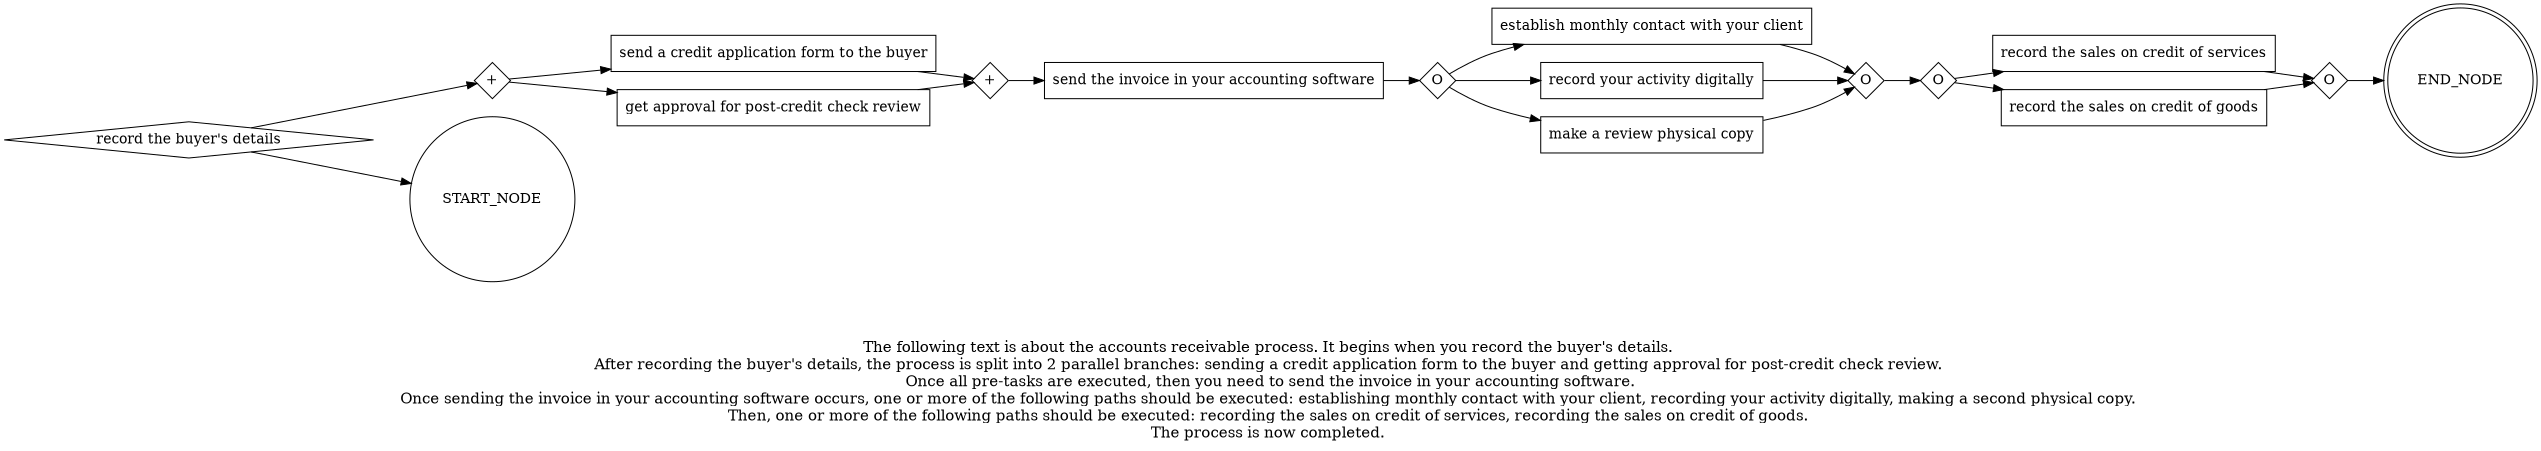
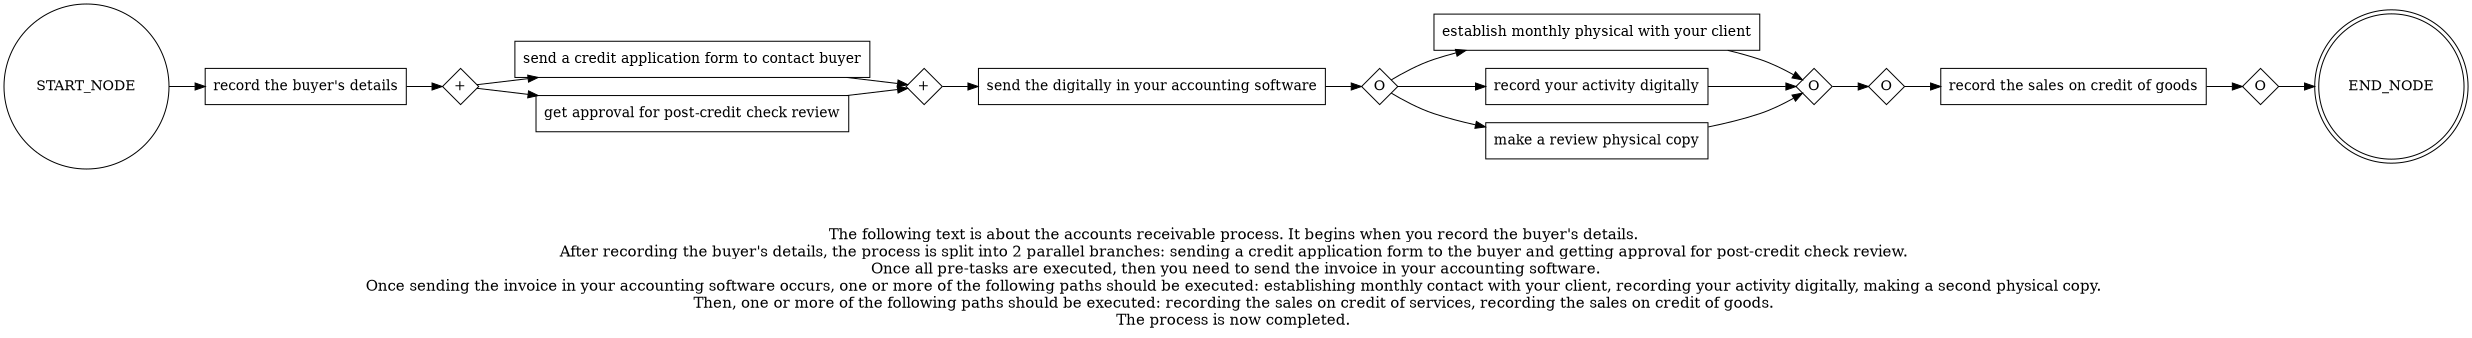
(1652, 26) -> (1597, 32)
(773, 53) -> (692, 59)
(2134, 53) -> none
(1214, 81) -> (1152, 87)
(189, 140) -> (306, 87)
(326, 167) -> (182, 87)
